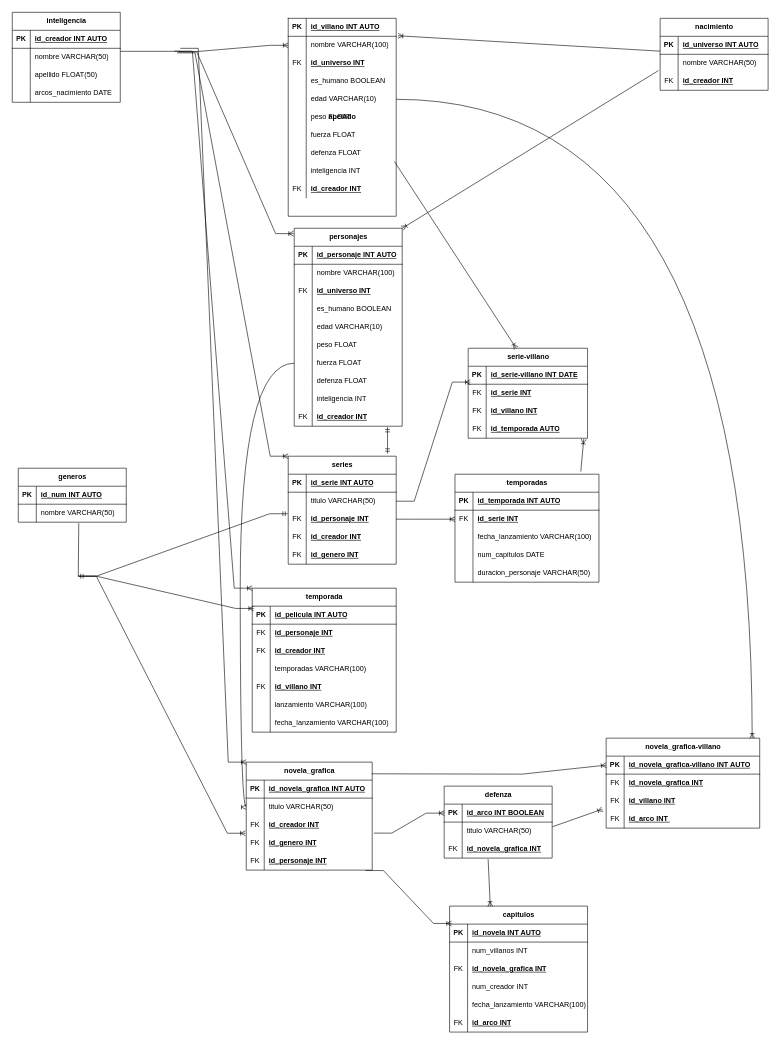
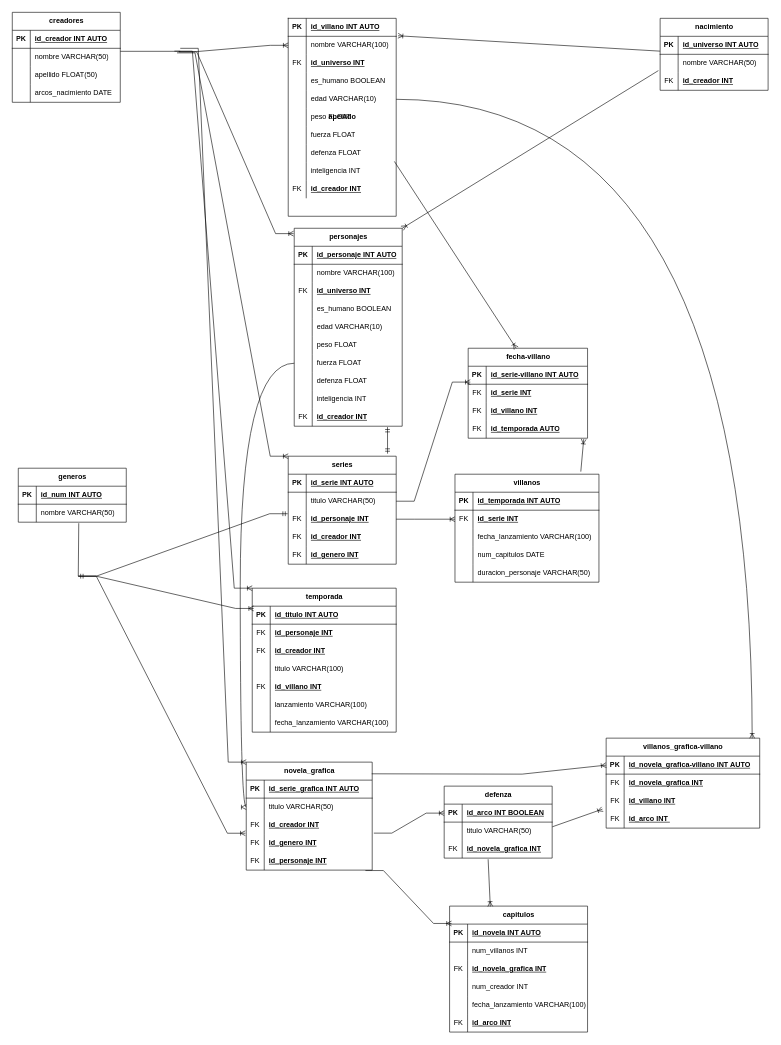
(67, 21) -> (67, 21)
(529, 357) -> (529, 357)
(535, 375) -> (535, 375)
(527, 483) -> (527, 483)
(310, 615) -> (307, 615)
(321, 669) -> (311, 669)
(683, 747) -> (683, 747)
(317, 789) -> (315, 789)
